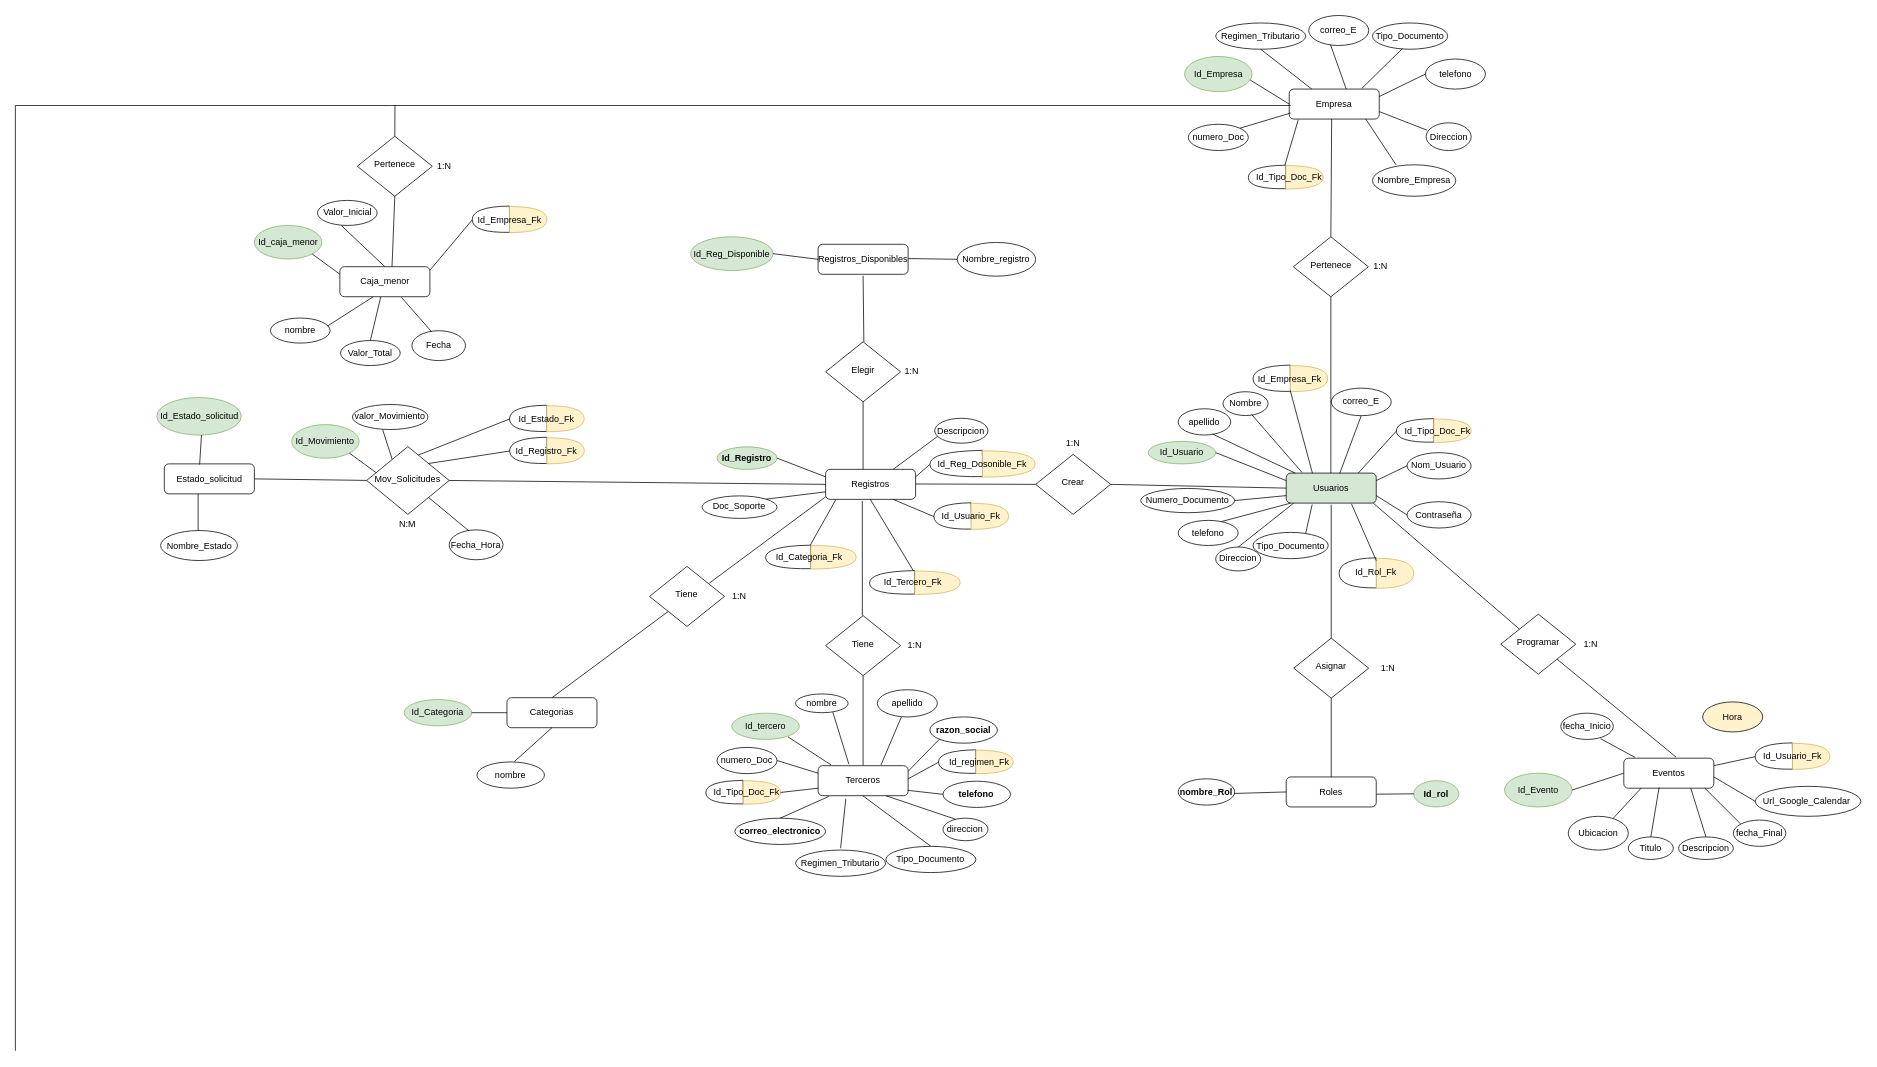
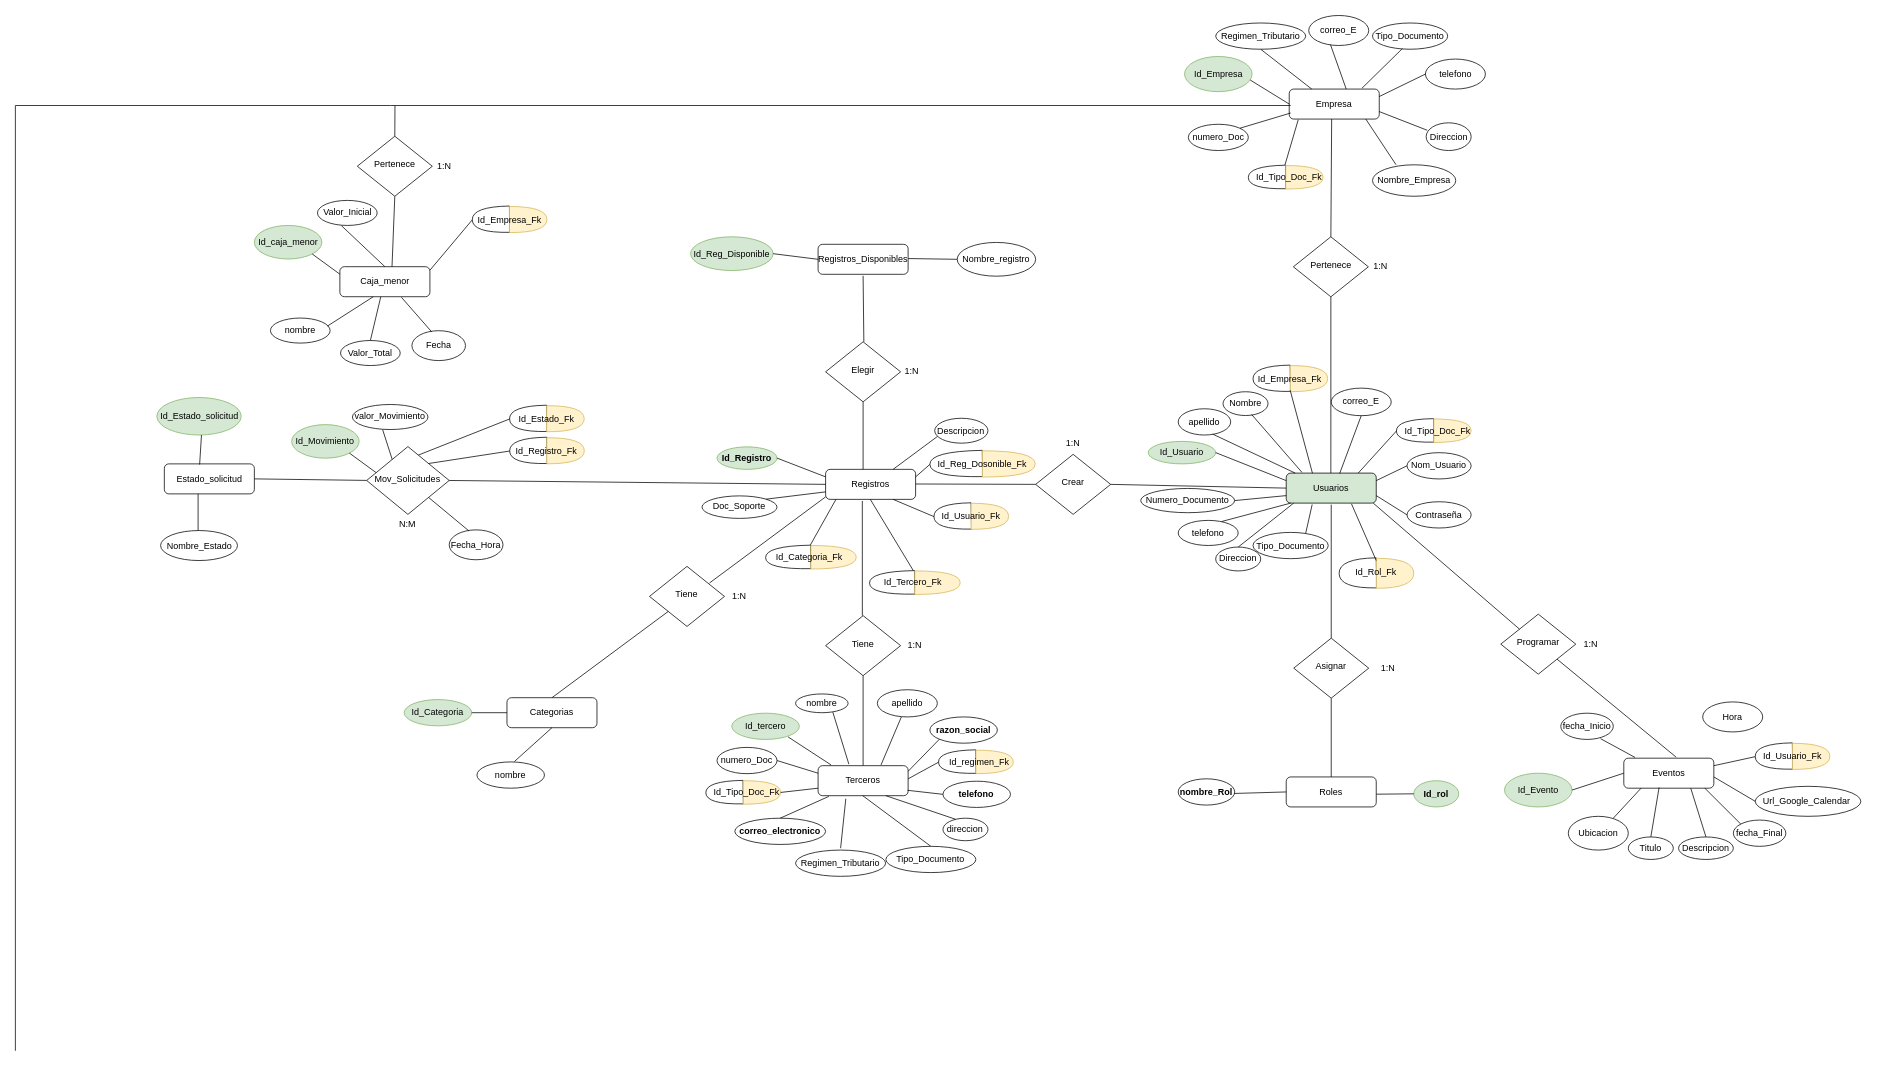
(1732, 717) -> (1732, 717)
